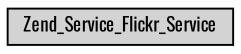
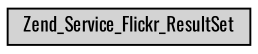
(120, 27) -> (129, 27)
